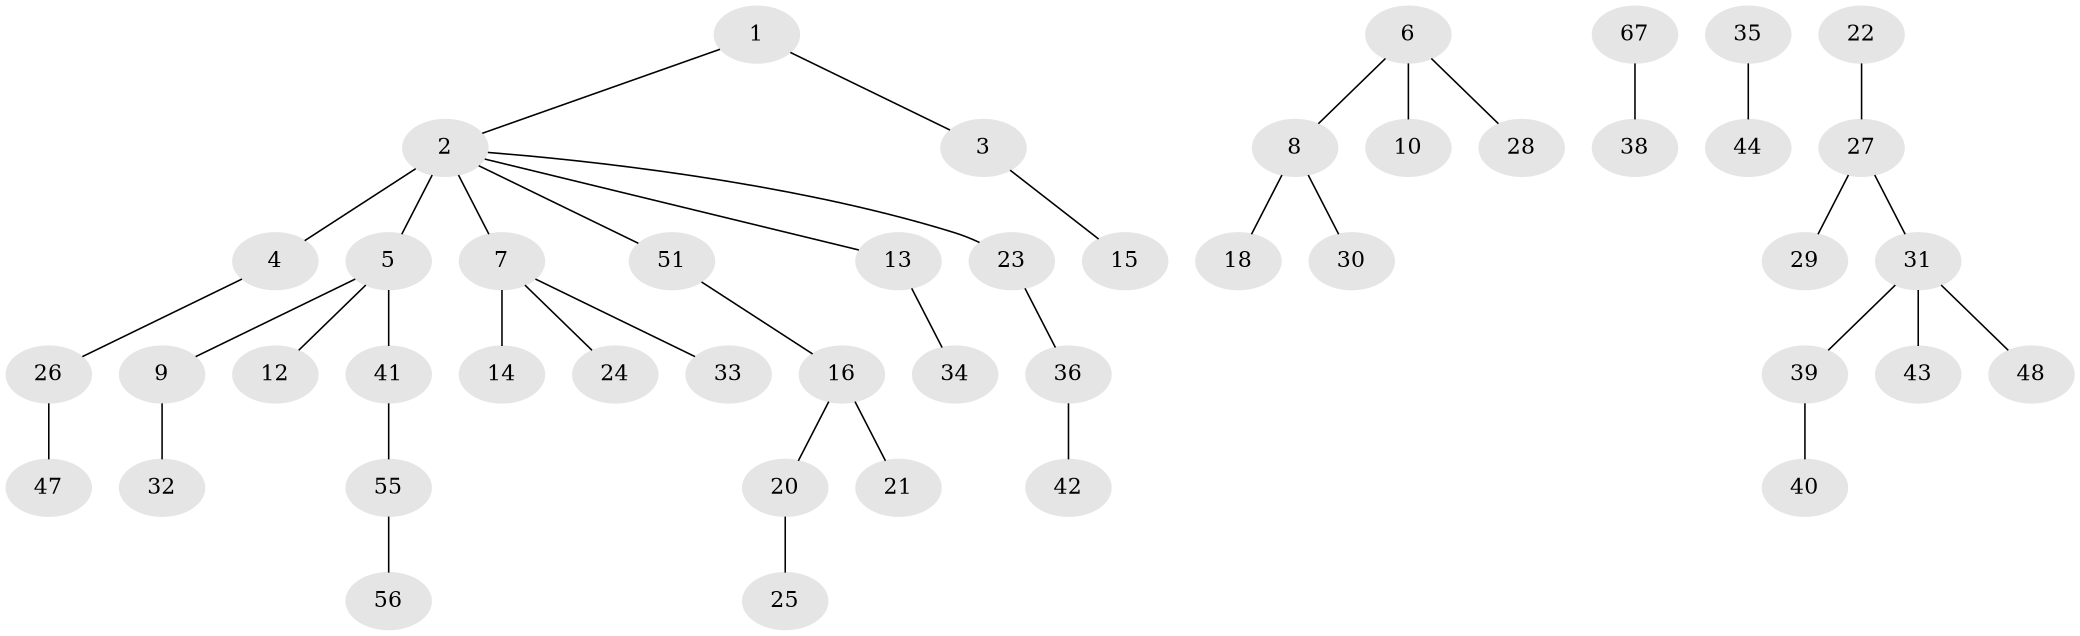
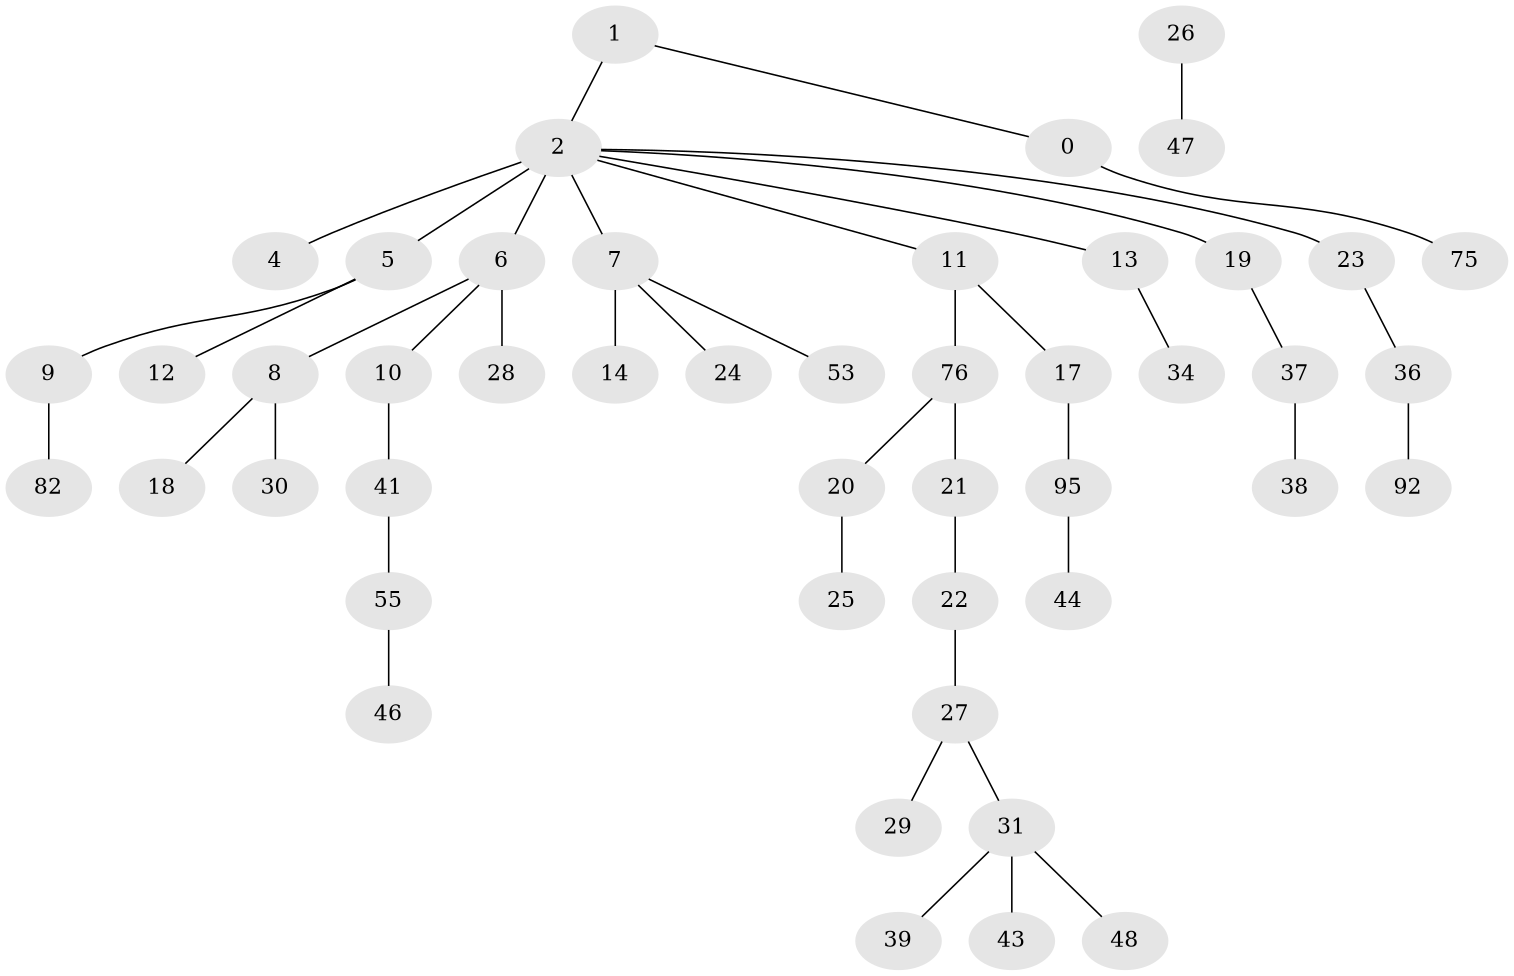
(1635, 35) -> (1295, 375)
(1748, 35) -> (1068, 488)
(984, 148) -> (1068, 148)
none -> (530, 205)
(672, 261) -> (955, 261)
(1125, 261) -> (1465, 261)
none -> (1238, 261)
(162, 318) -> none
(389, 318) -> (389, 431)
(729, 375) -> (842, 375)
(842, 375) -> (955, 375)
none -> (1068, 375)
(162, 488) -> (49, 488)
(1068, 488) -> (1408, 488)
(1805, 488) -> none
none -> (955, 545)
(389, 601) -> (389, 714)
